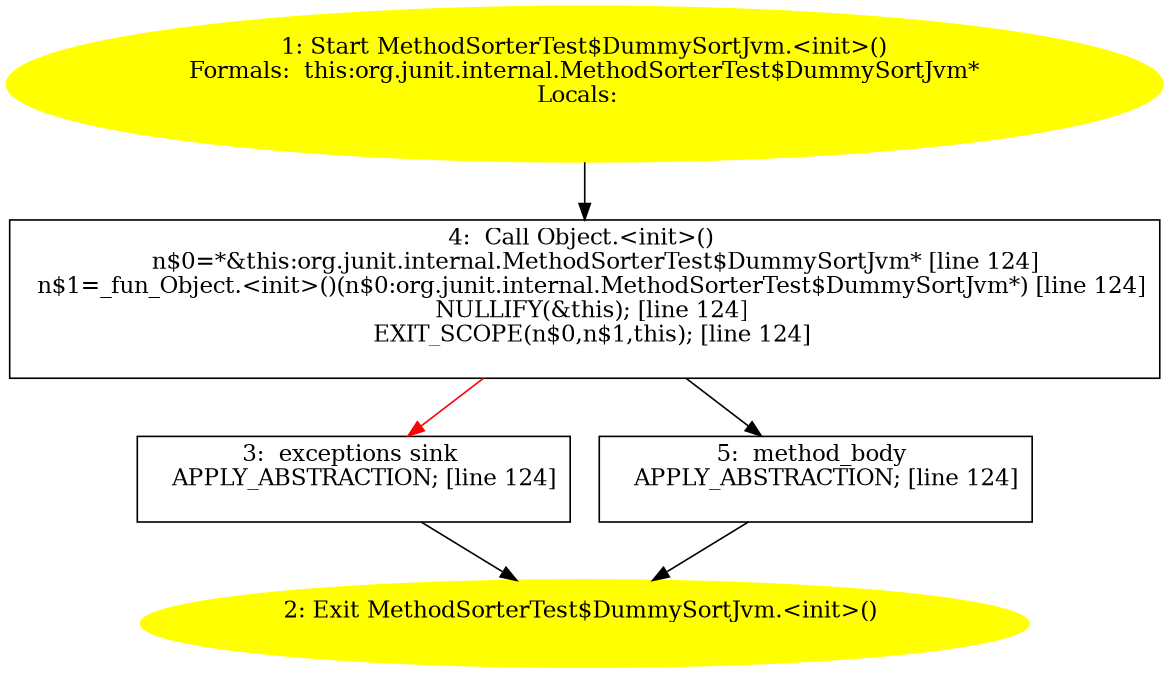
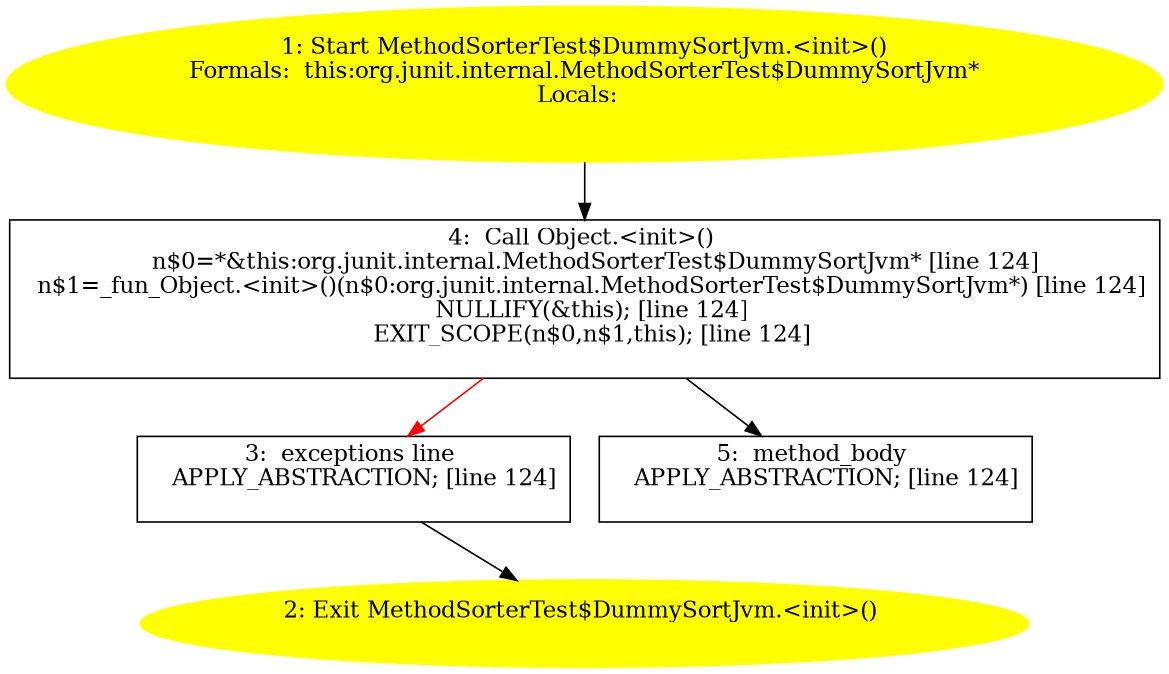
(354, 479) -> (354, 479)
(708, 547) -> none
